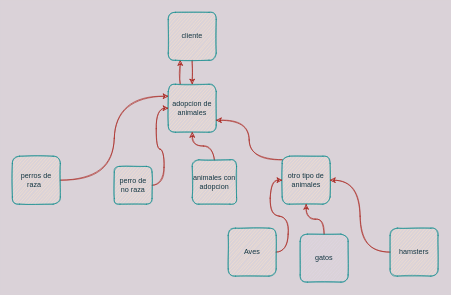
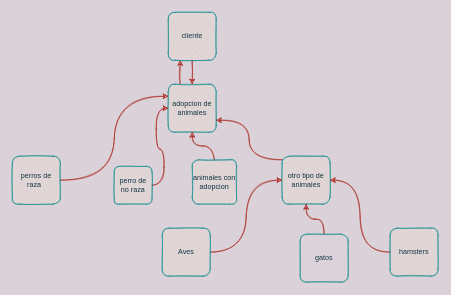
(252, 252) -> (186, 252)
